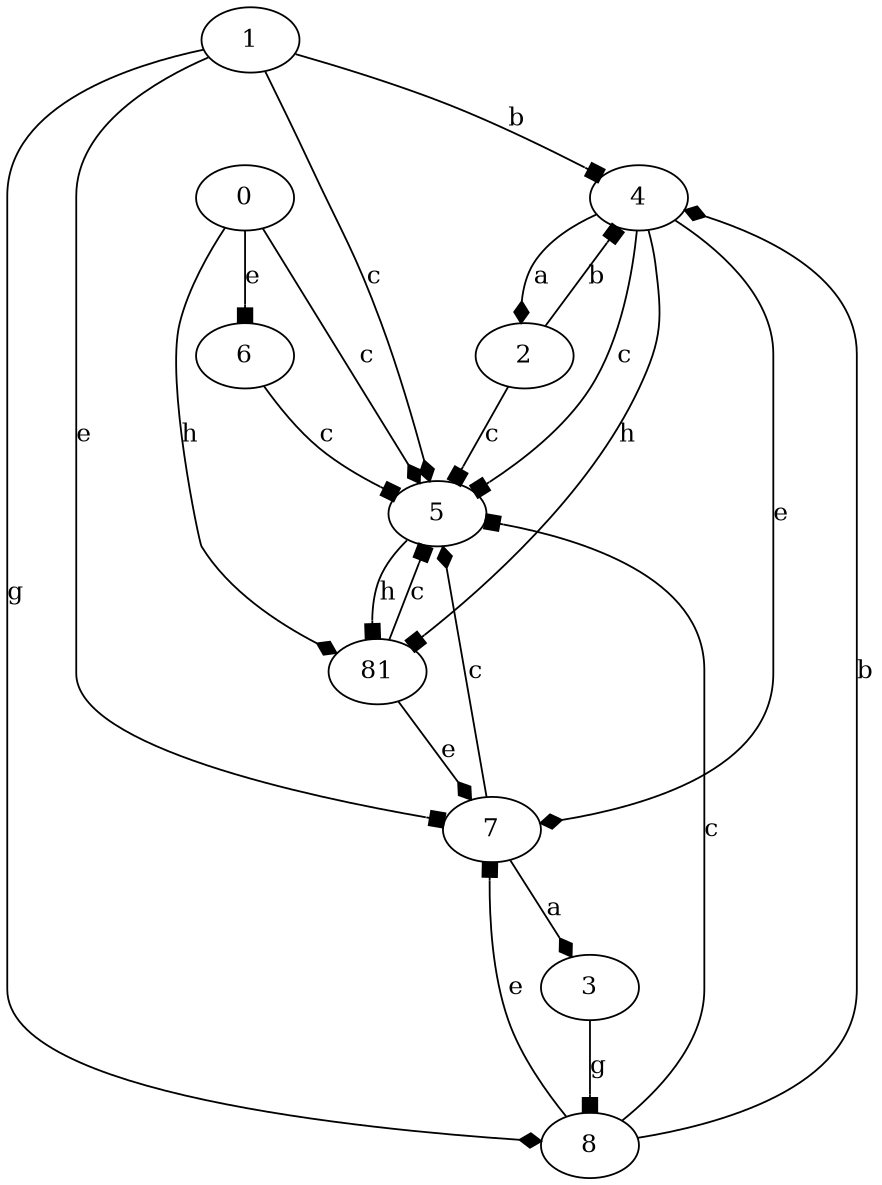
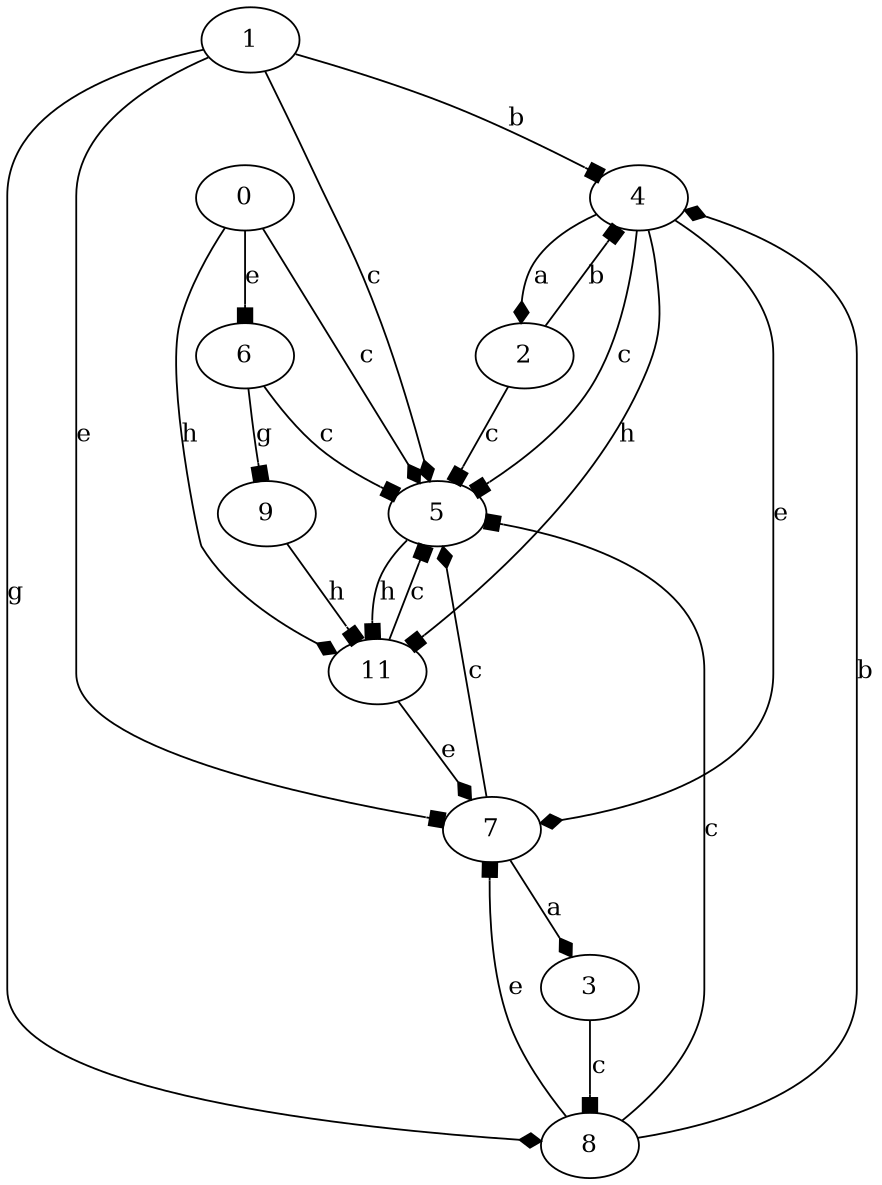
none -> (267, 514)
(378, 672) -> (378, 672)
(599, 1066) -> (599, 1066)
